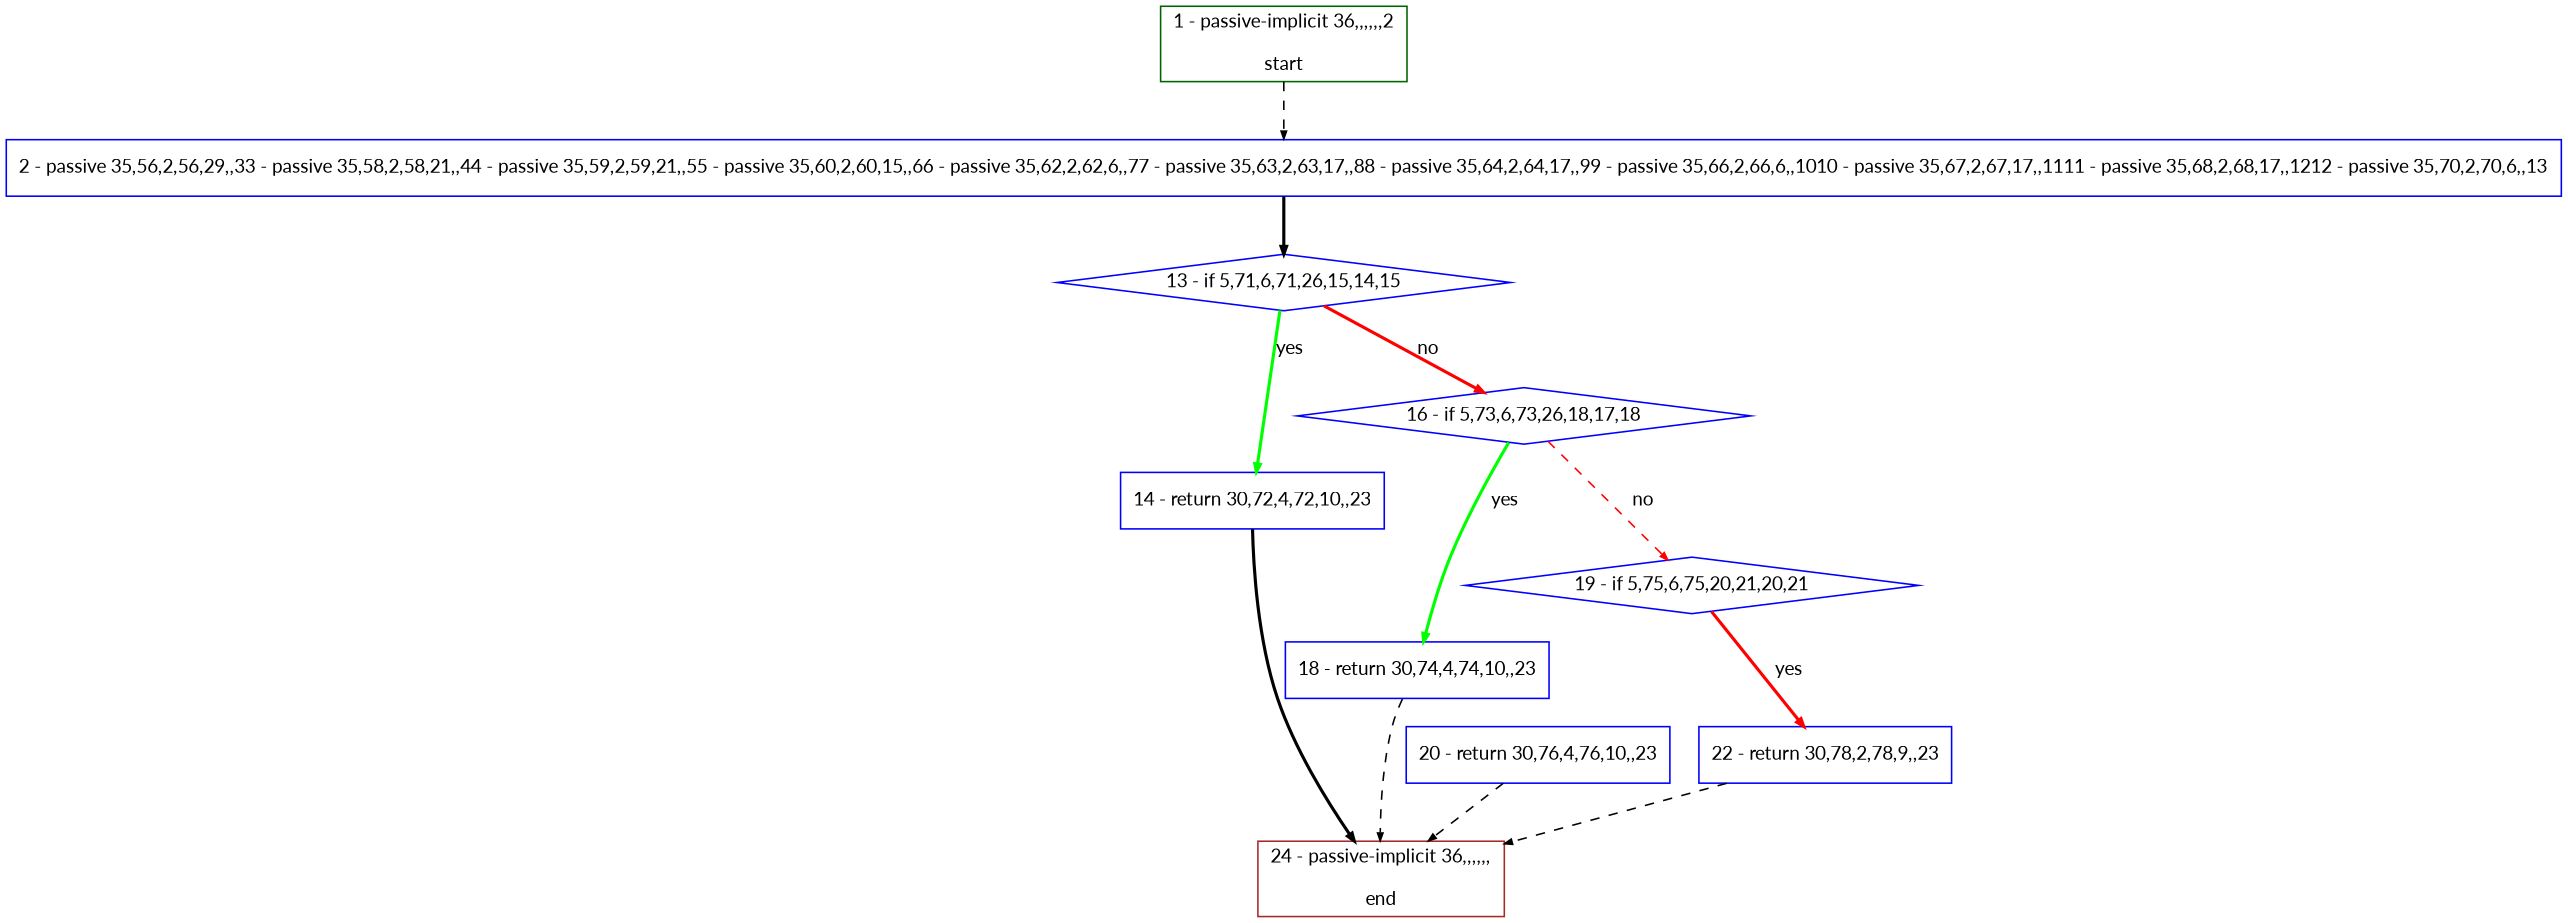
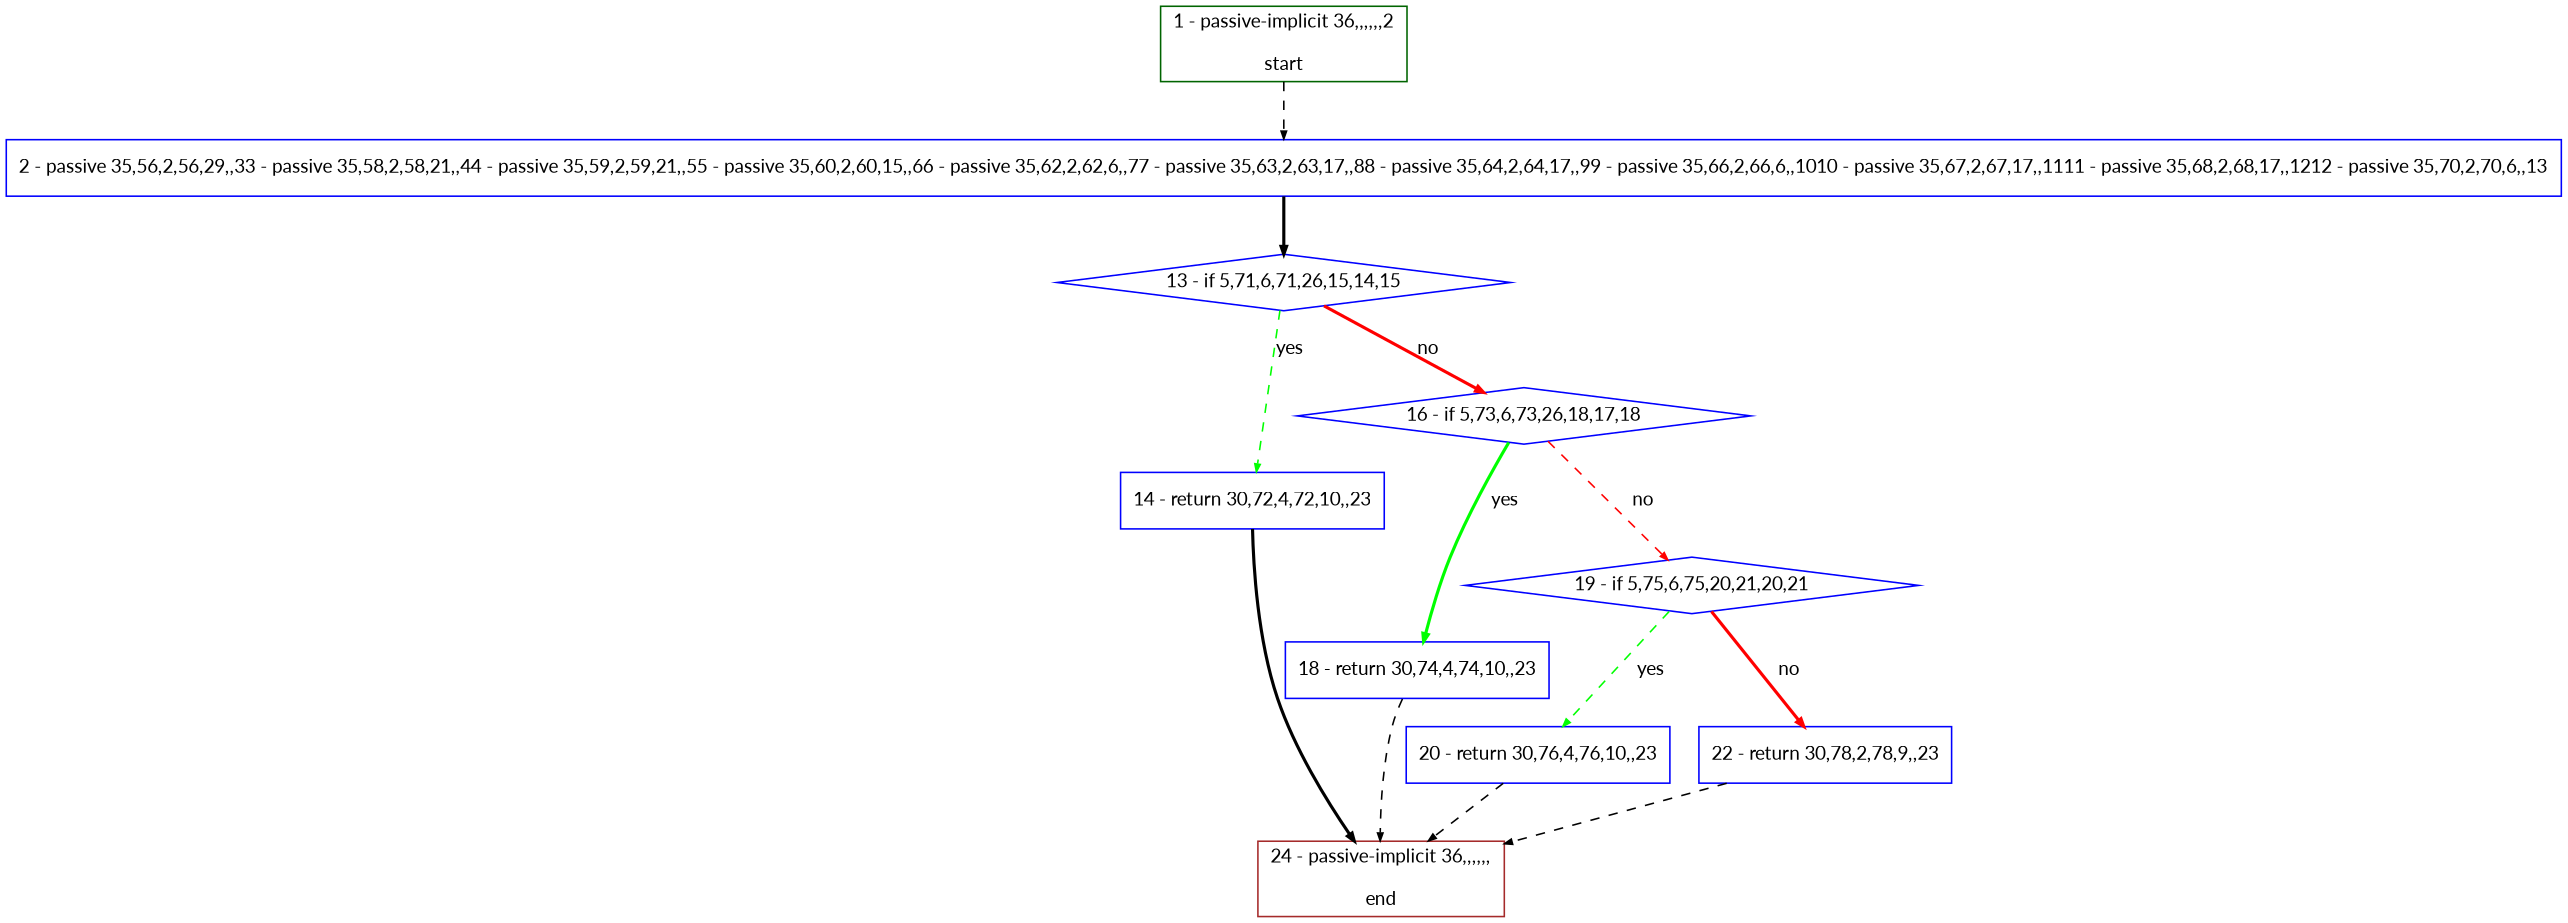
(1269, 387) -> (1269, 387)
none -> (1619, 666)
(1789, 670) -> (1789, 670)
